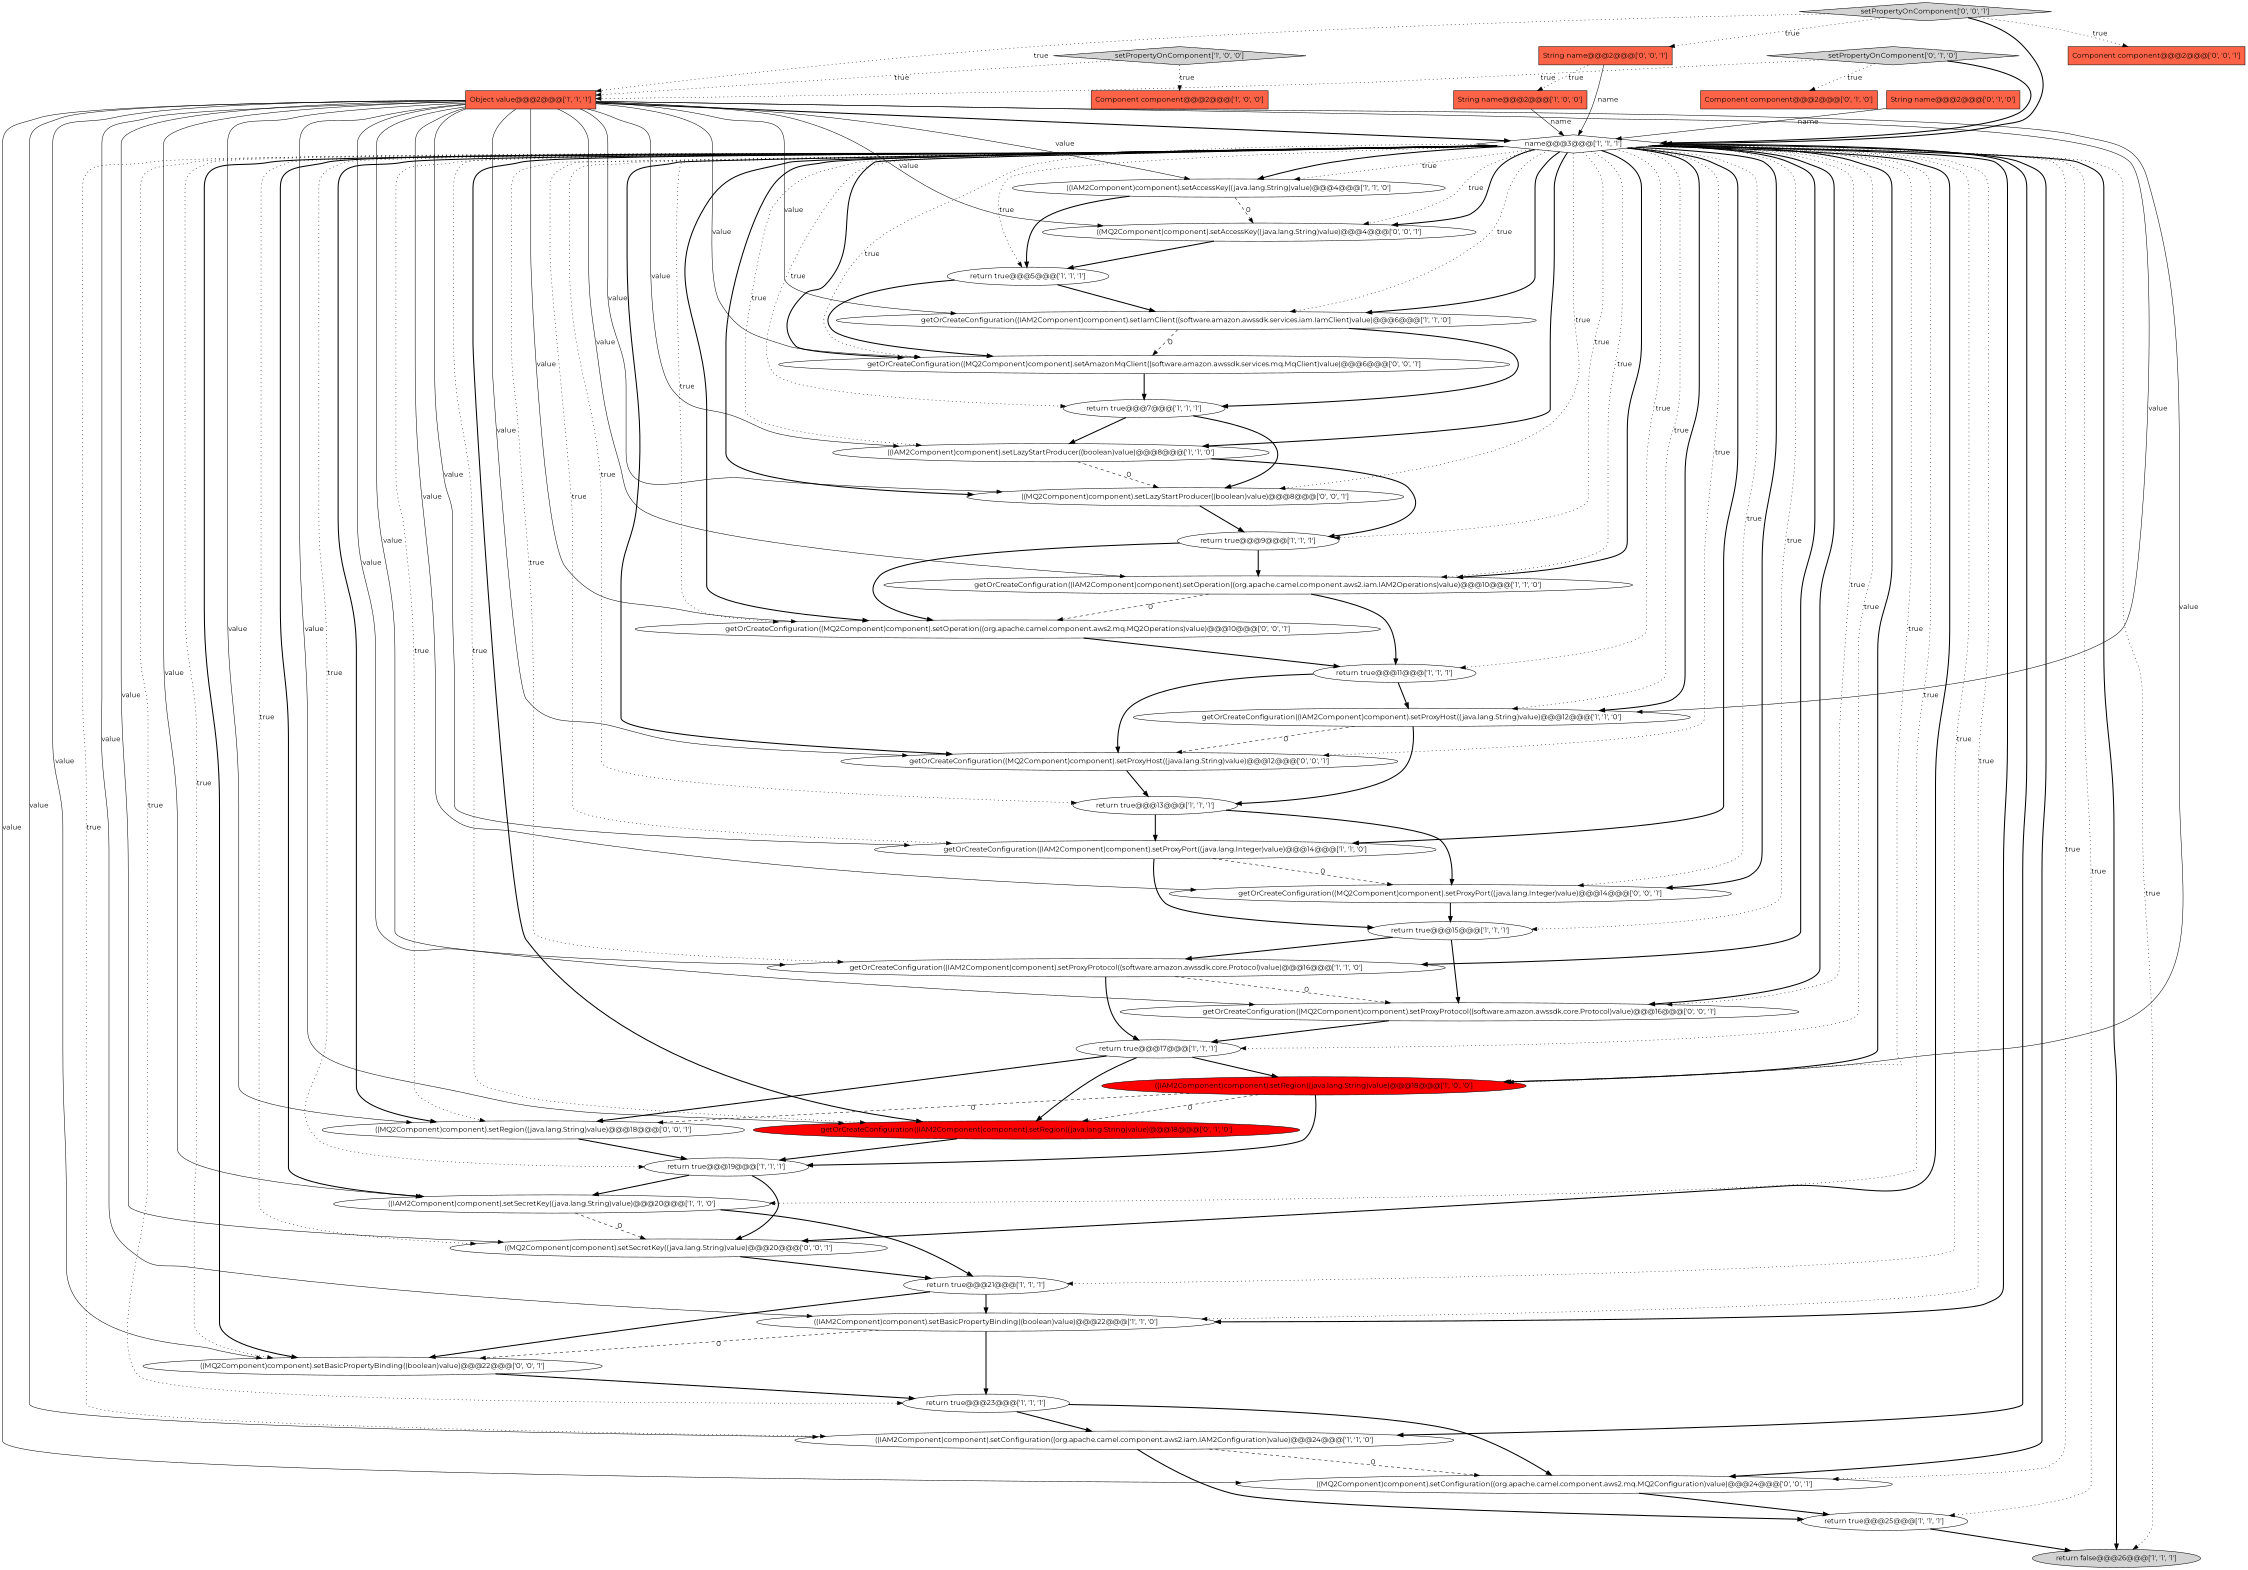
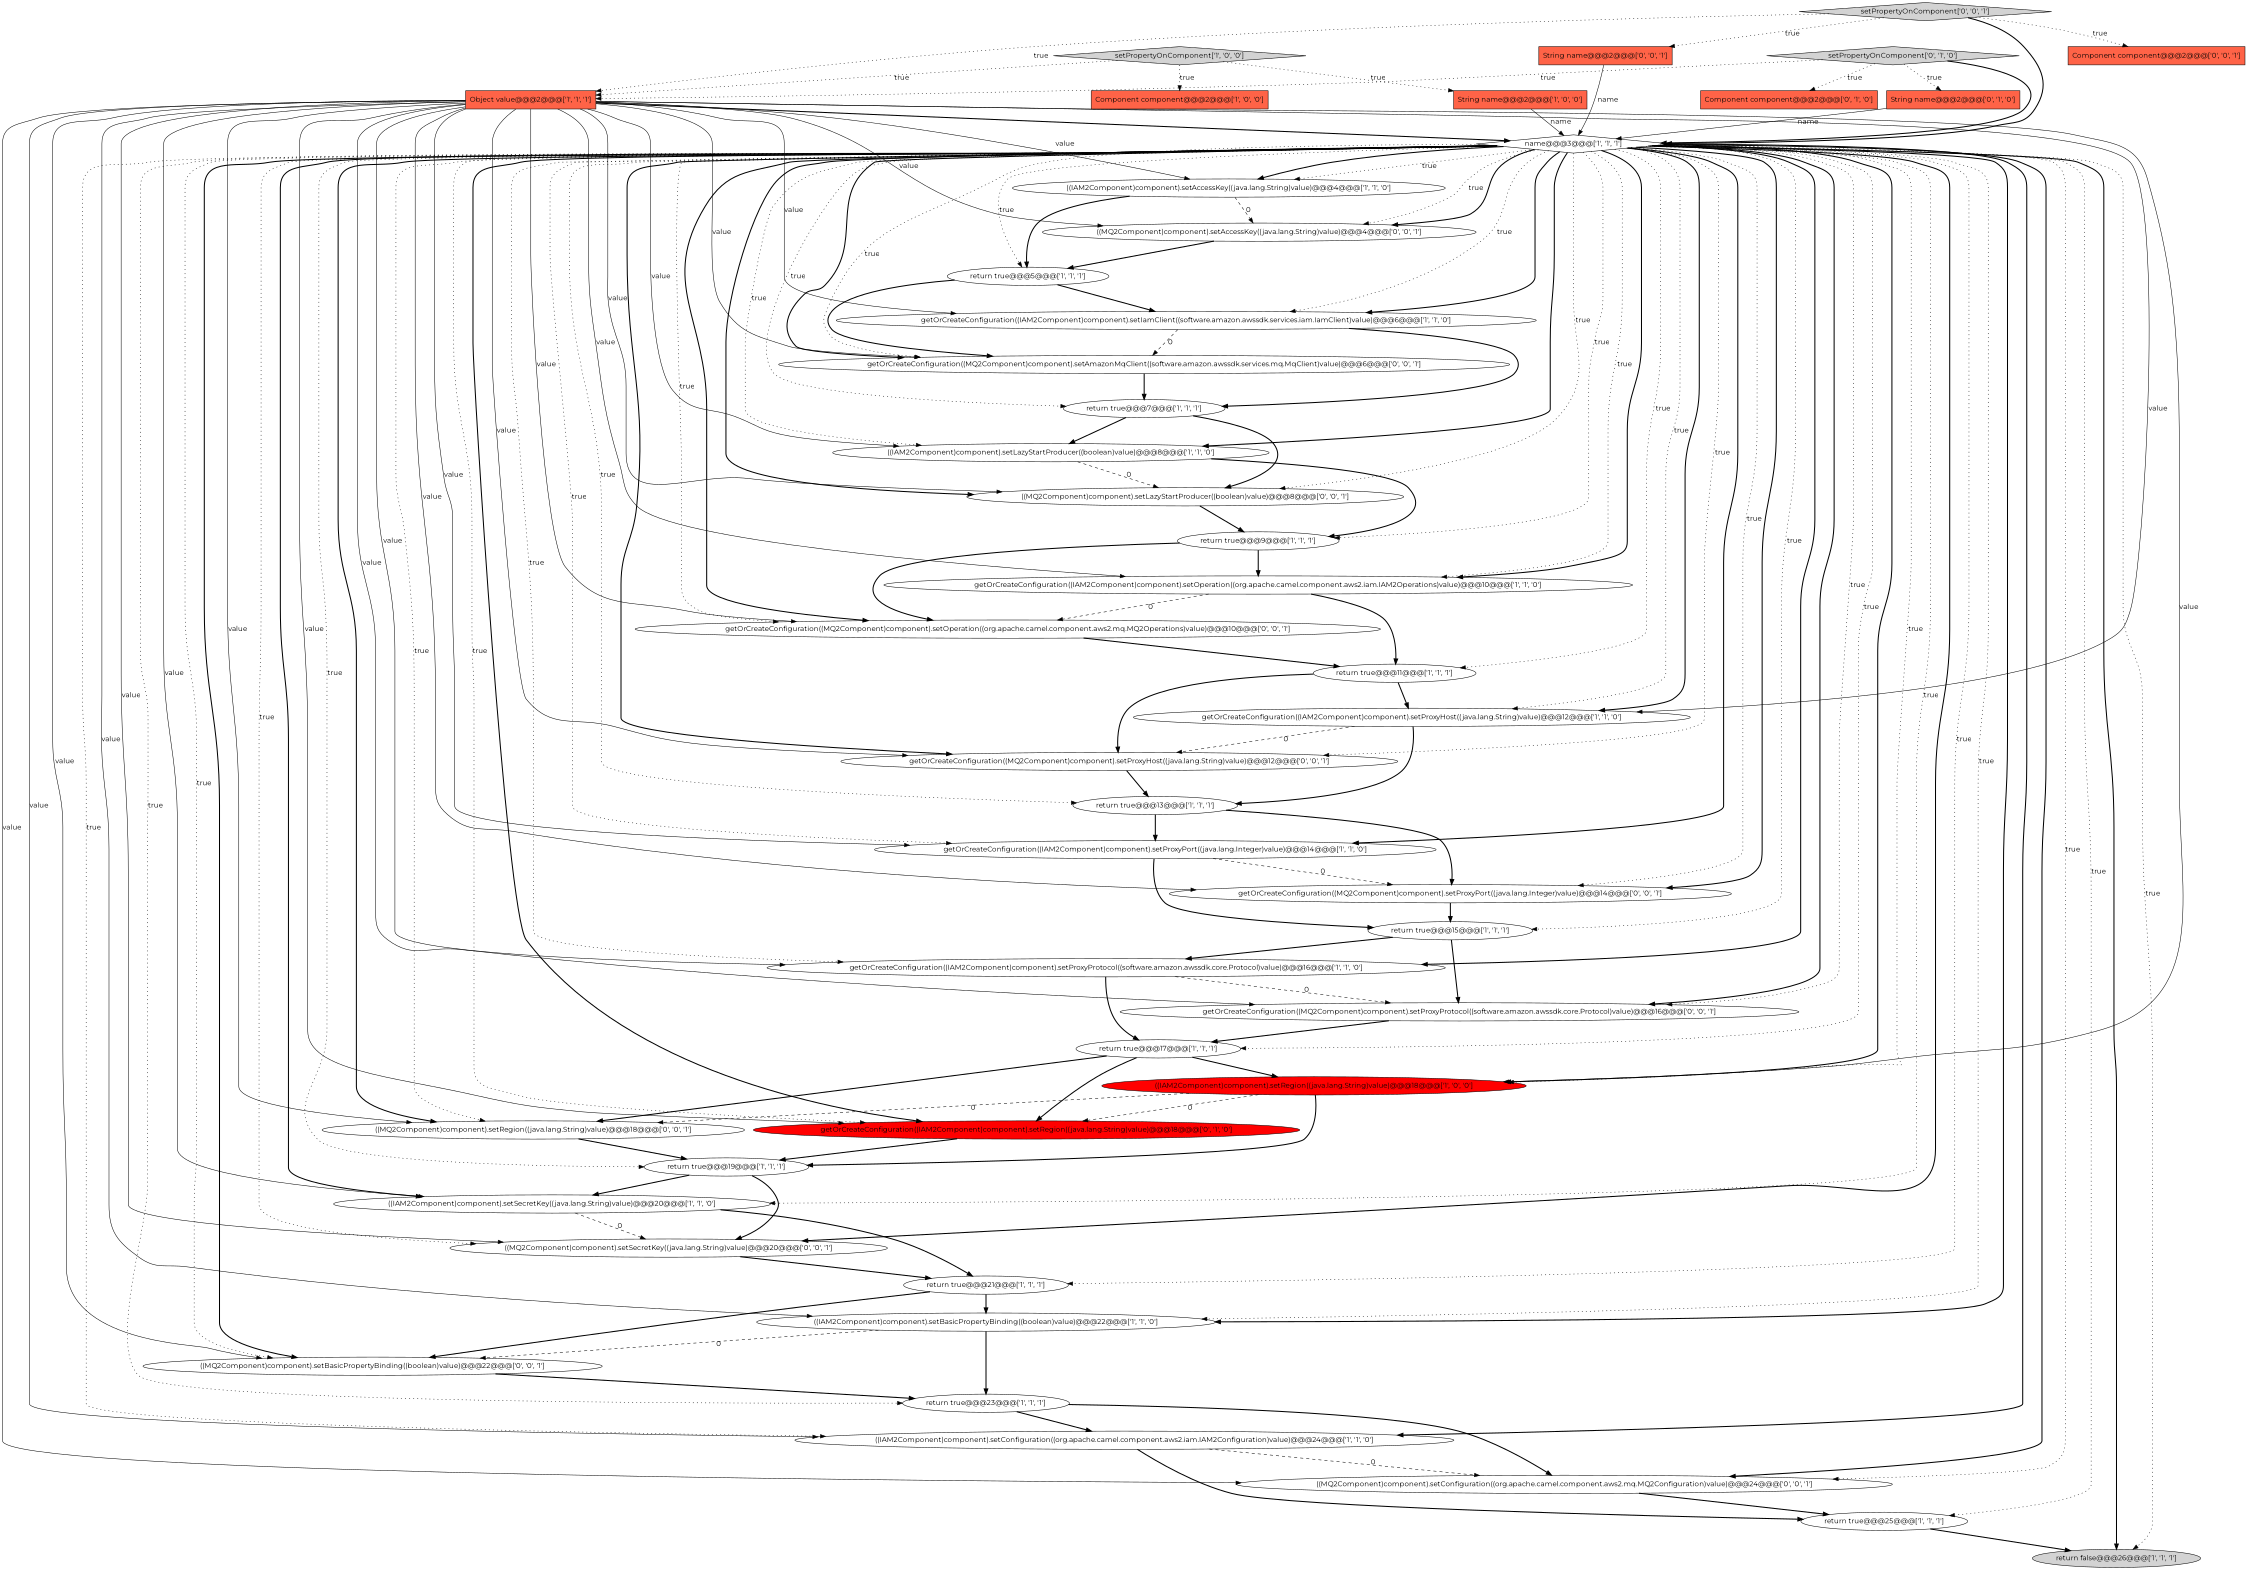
none -> (1920, 76)
(1565, 77) -> (1336, 76)
